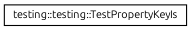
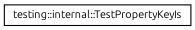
(95, 15) -> (98, 15)
